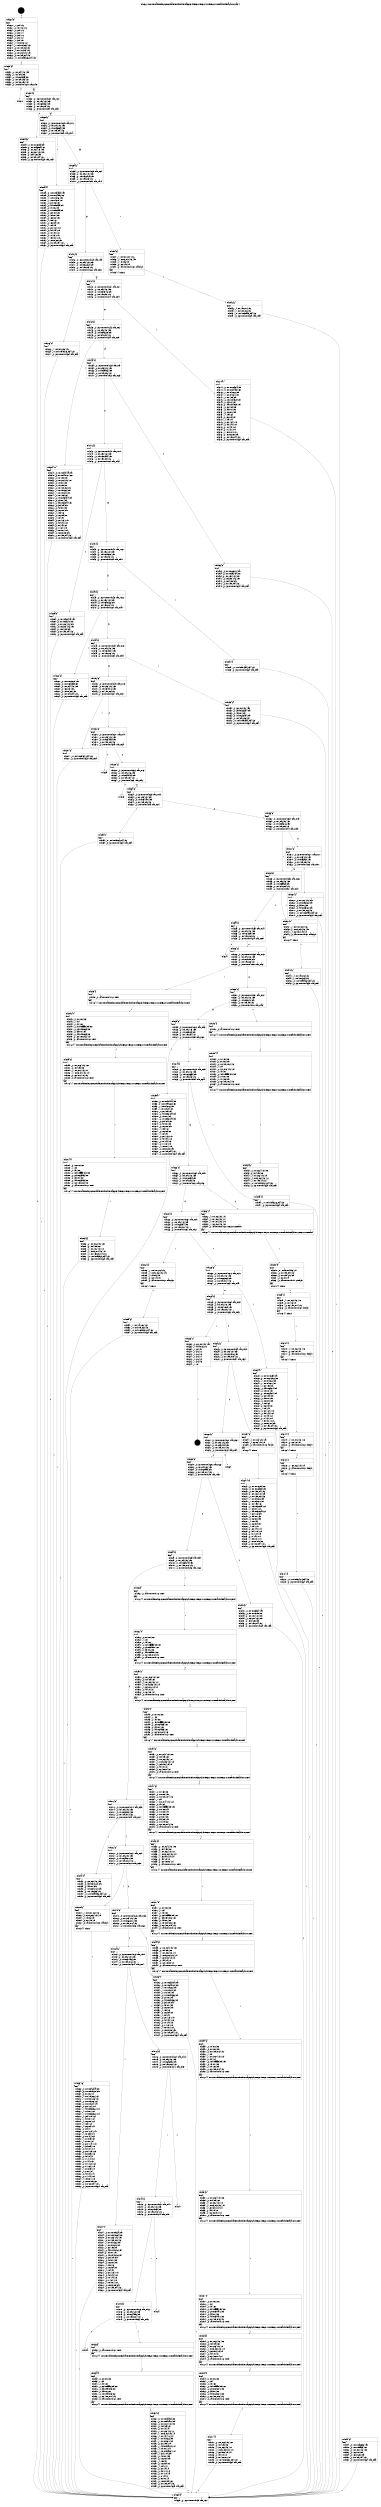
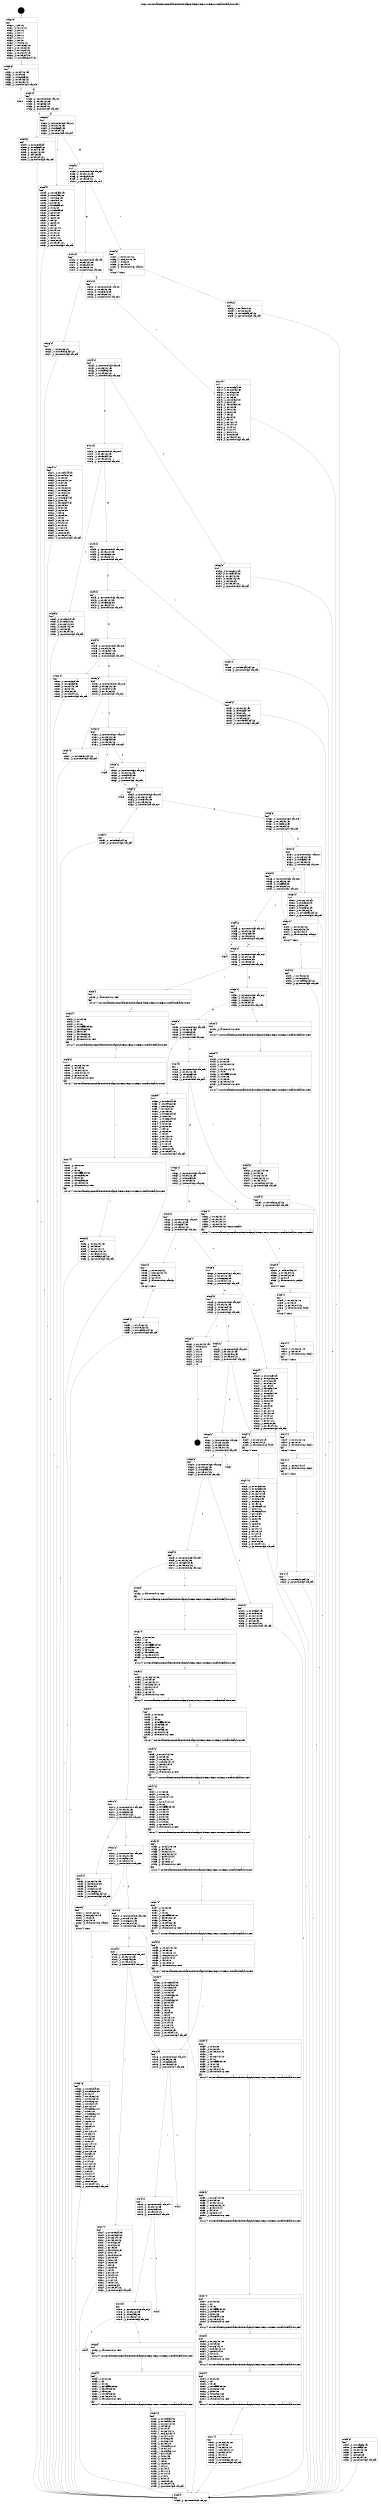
(104, 330) -> none
(87, 641) -> (93, 666)
(184, 1198) -> (187, 1199)
(225, 2006) -> (198, 2013)
